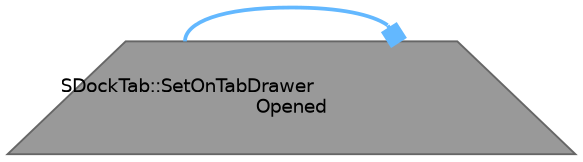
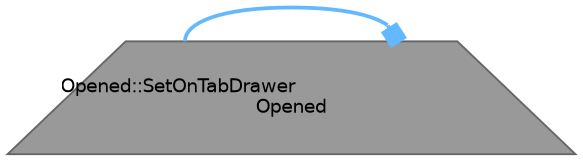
(291, 98) -> (291, 98)
